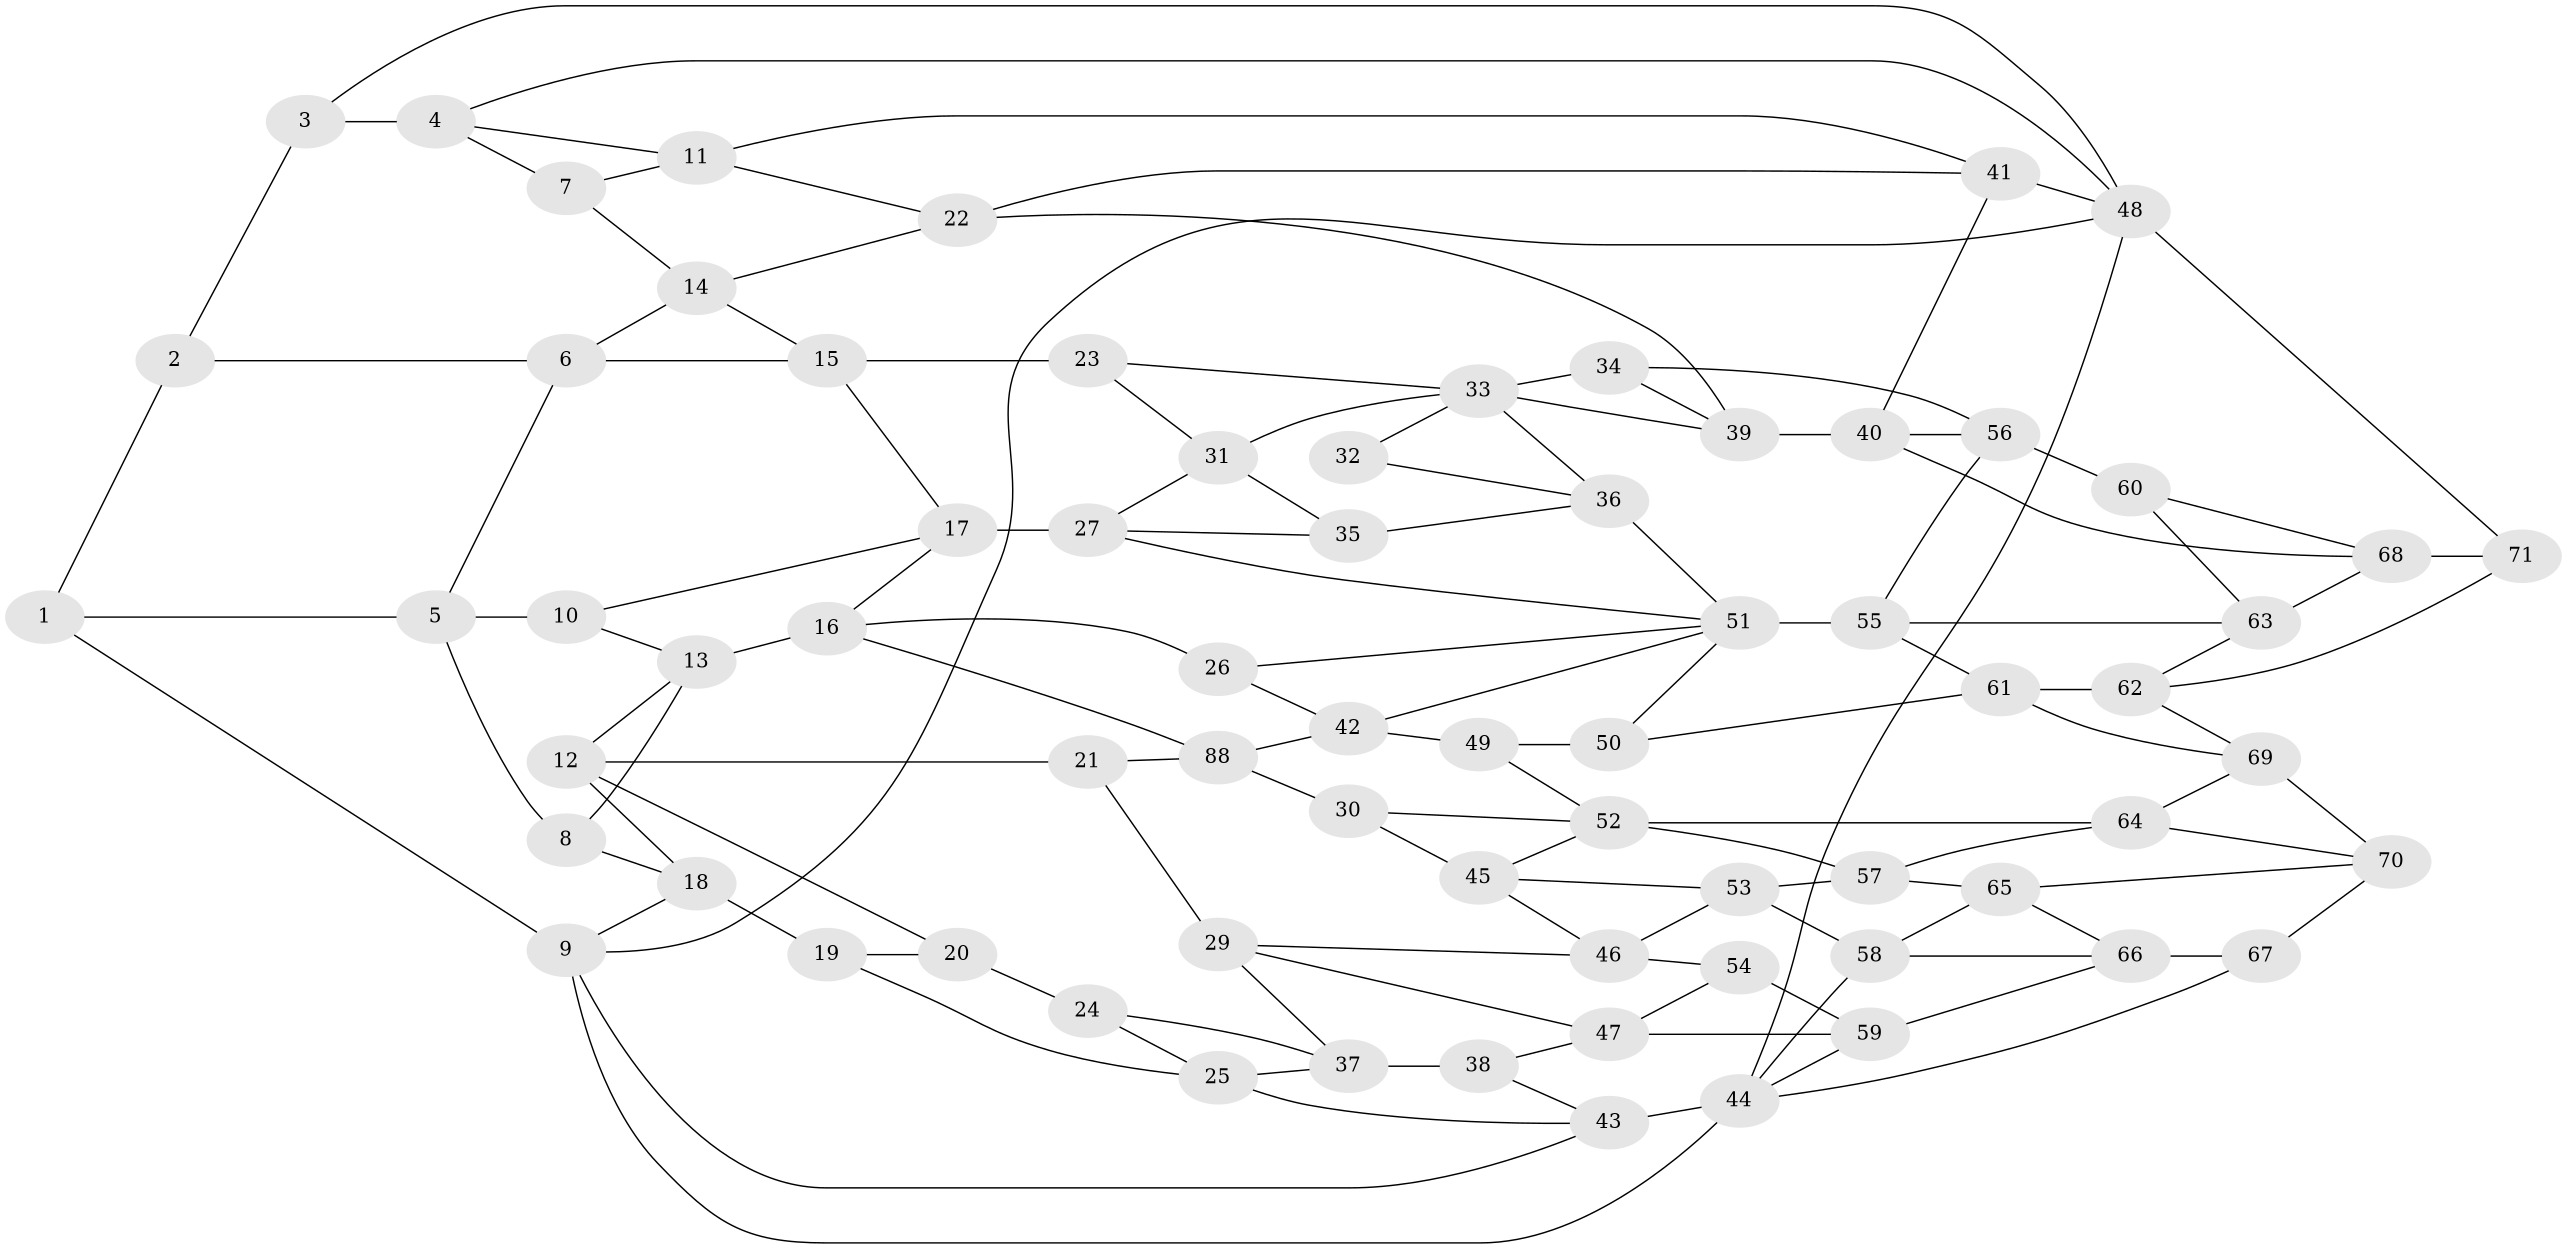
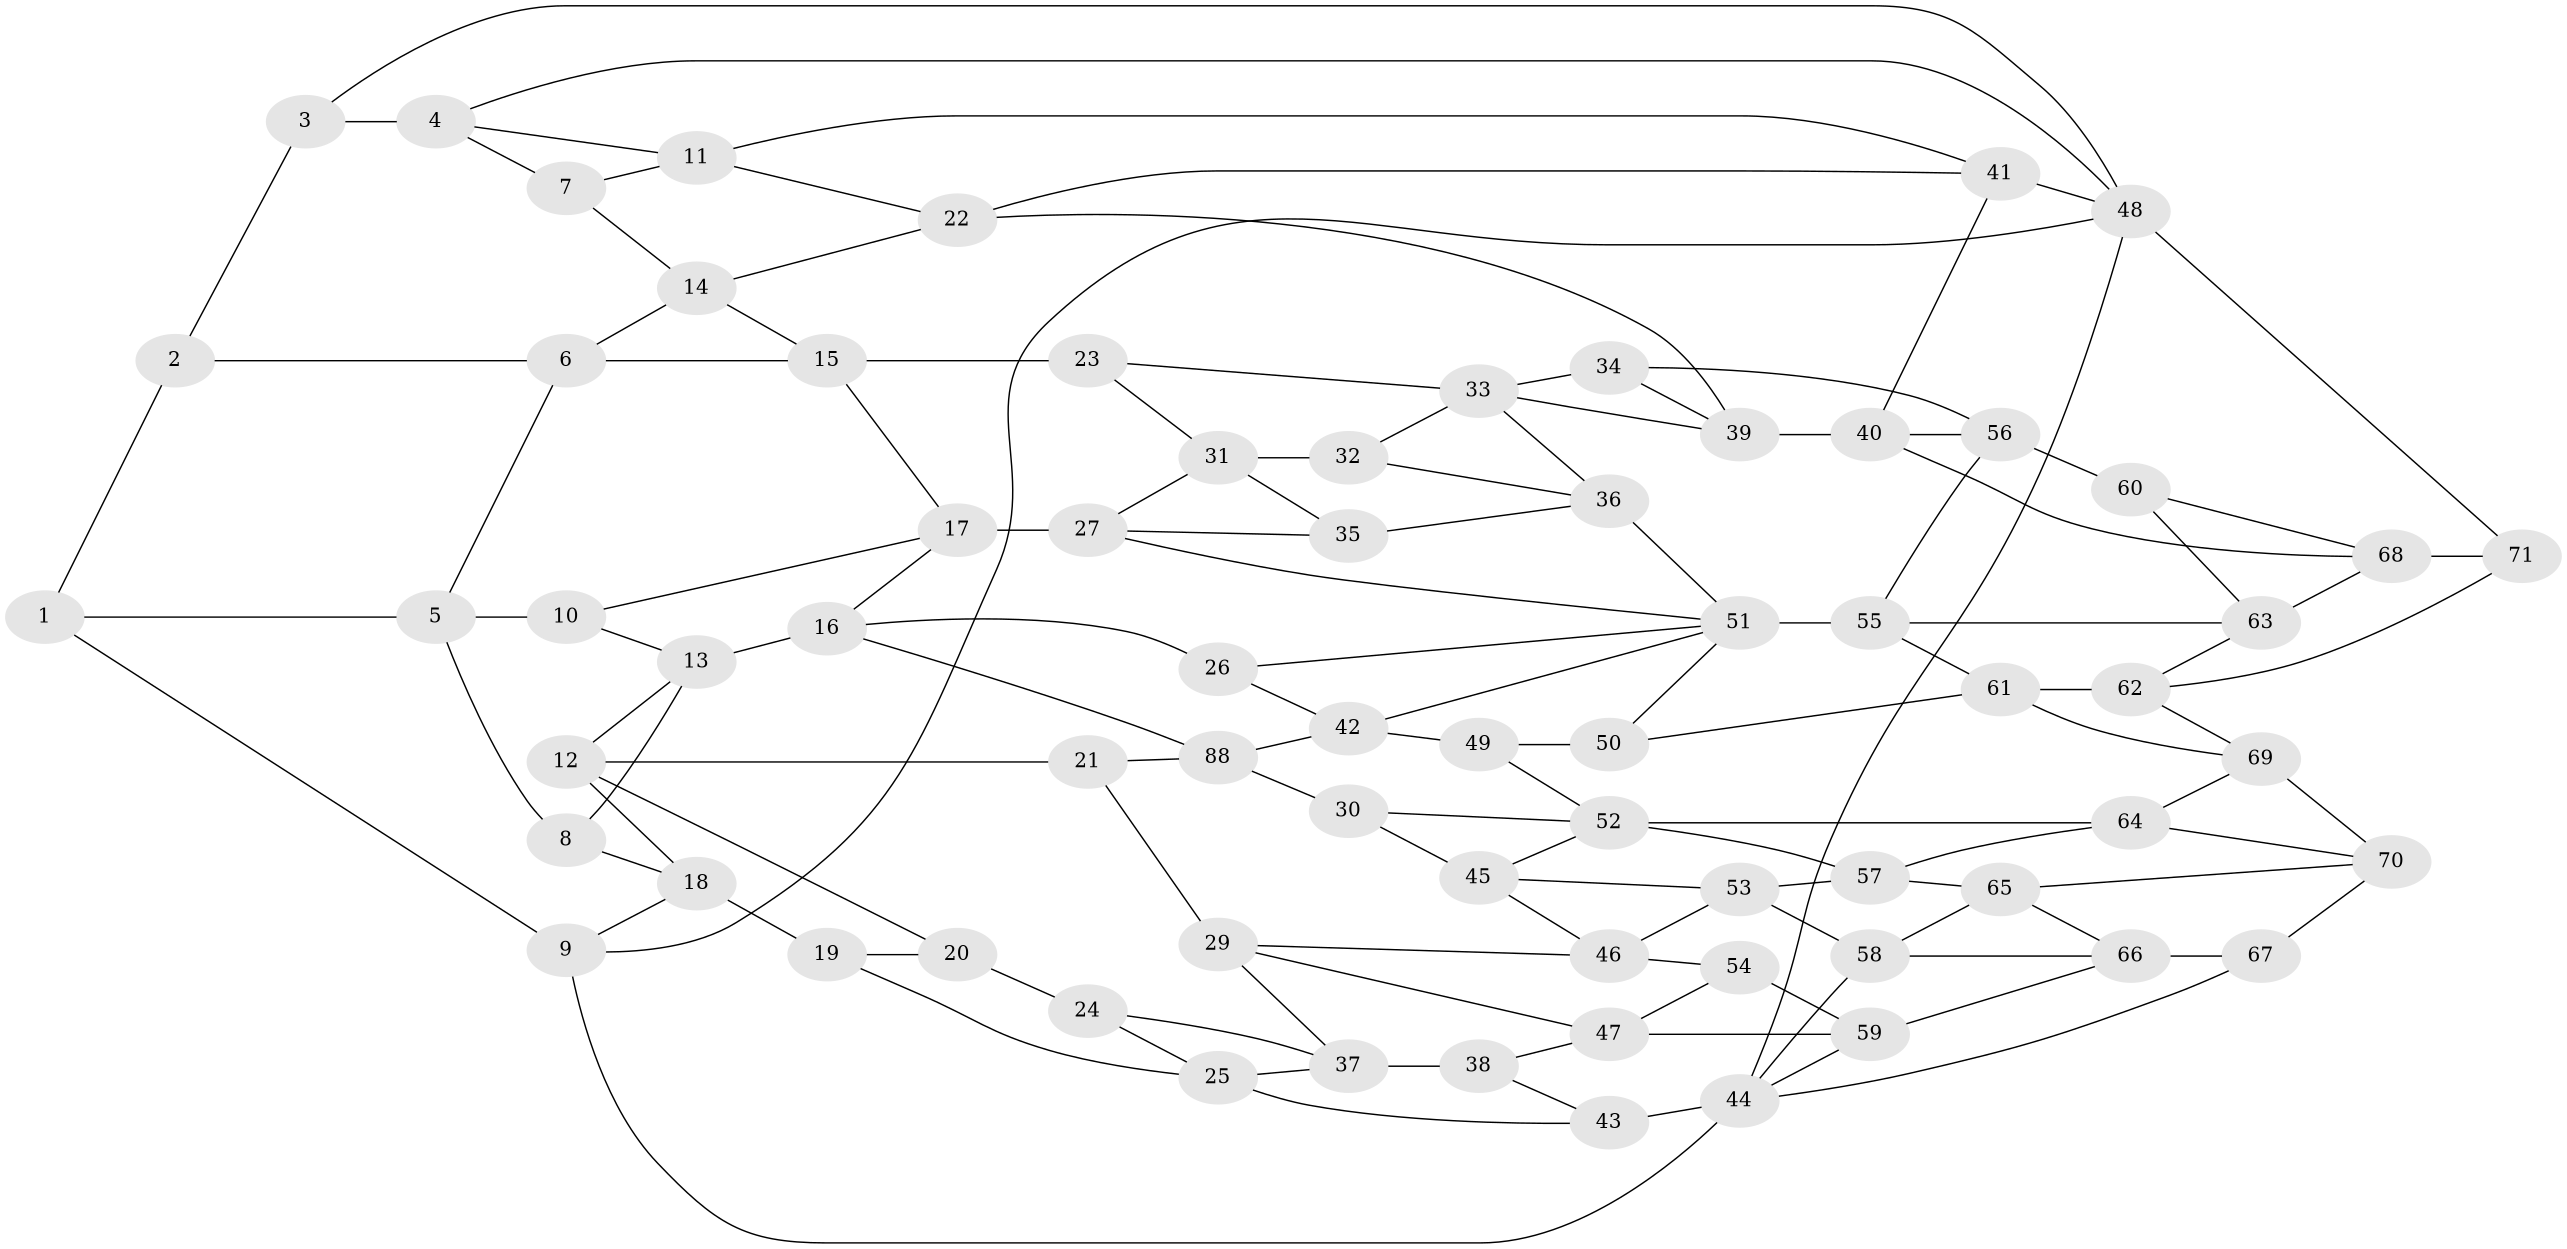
(1343, 410) -> (1284, 458)
(1034, 1188) -> none
